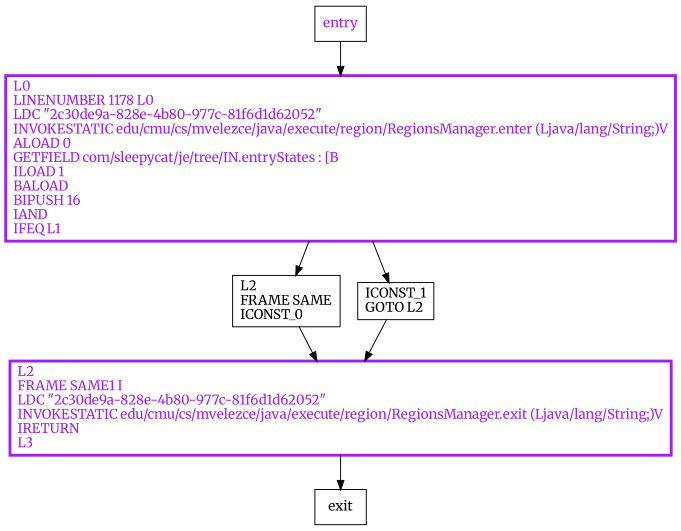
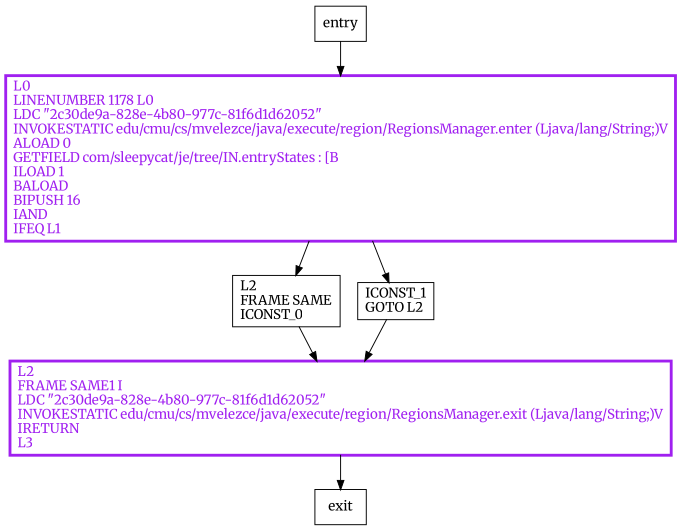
(341, 24) -> (341, 24)
